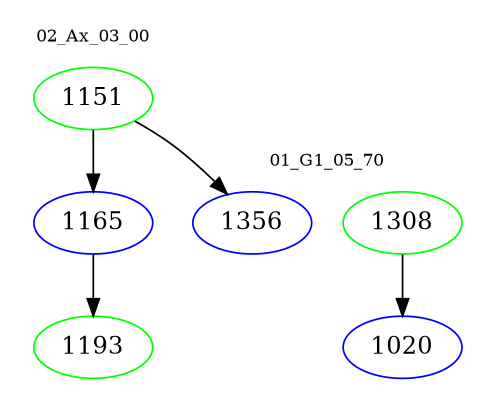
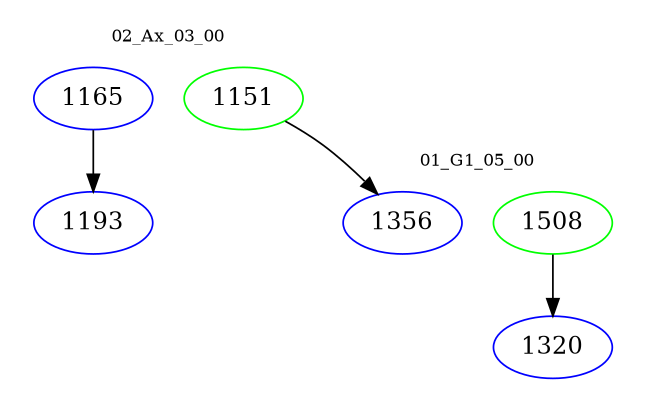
(93, 152) -> none
(327, 162) -> (478, 162)
(403, 223) -> (553, 223)
(93, 347) -> (93, 223)
(403, 347) -> (553, 347)
